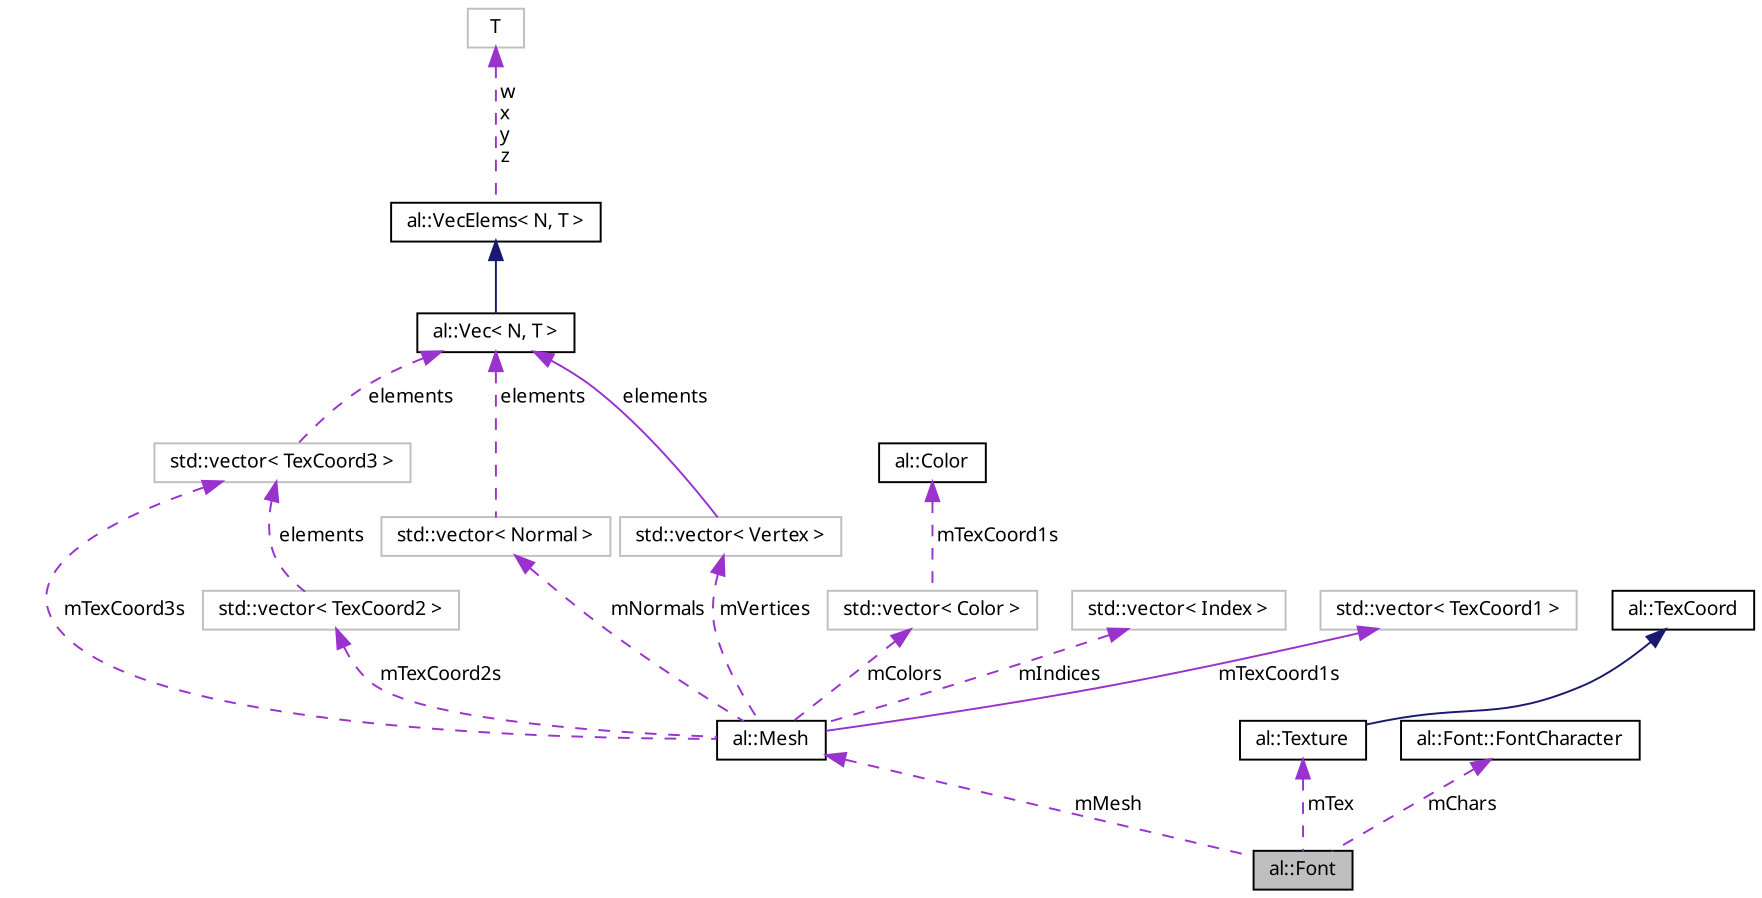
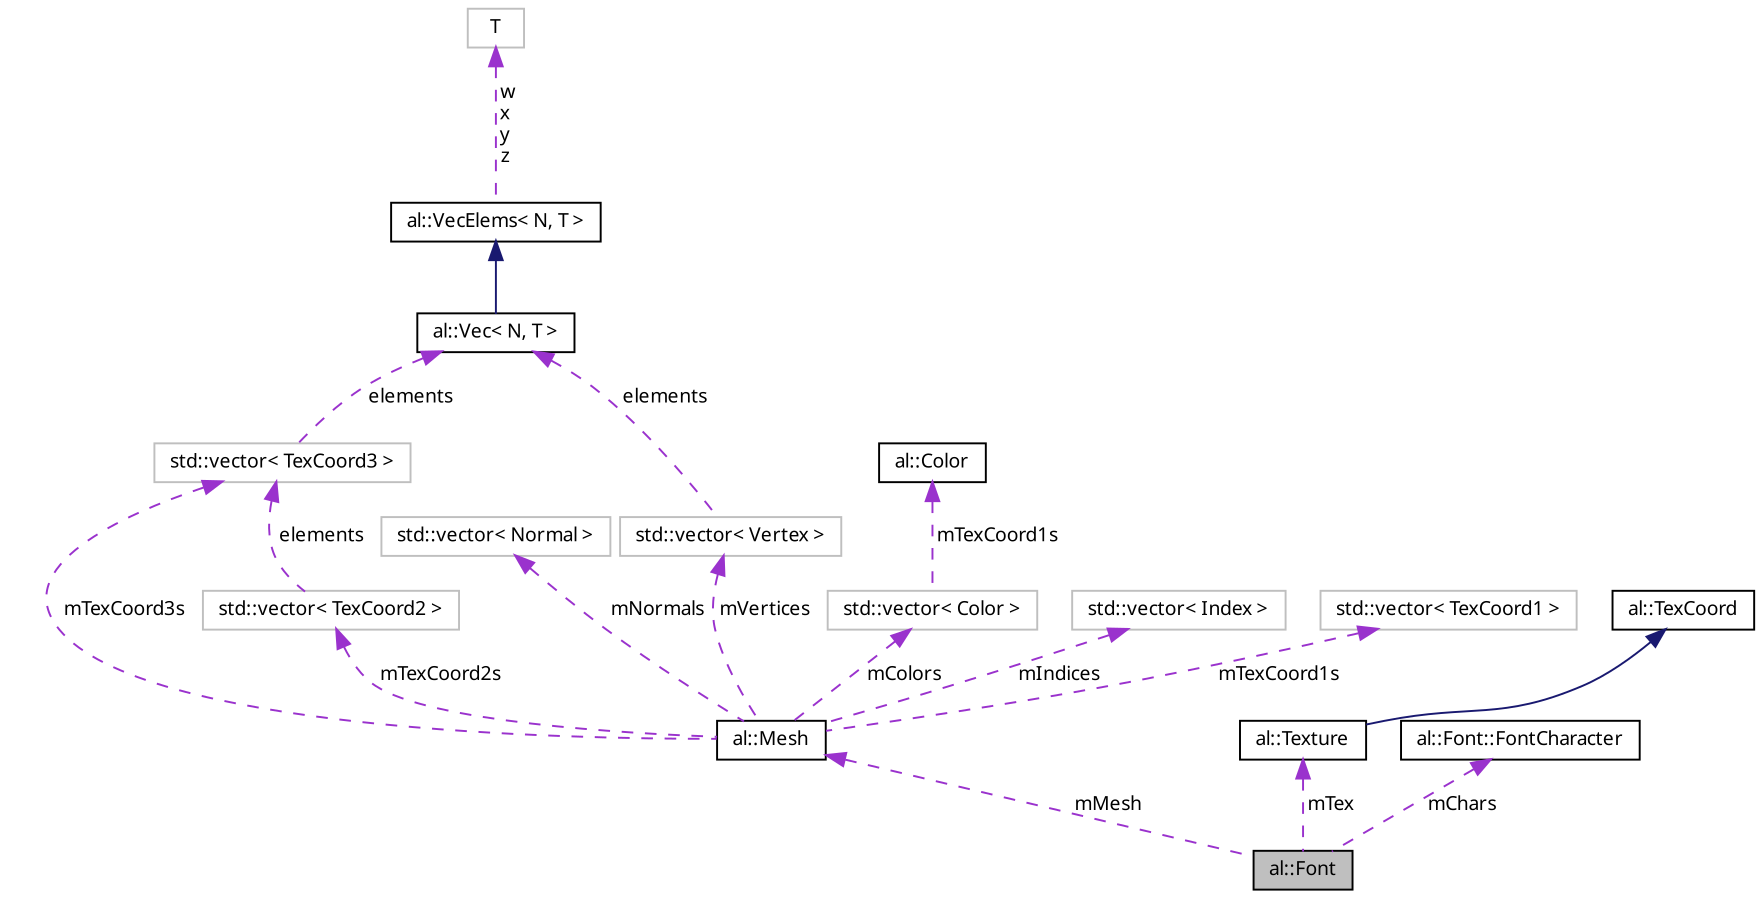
(642, 431) -> (642, 431)
(496, 445) -> none
(1094, 689) -> (1094, 689)
